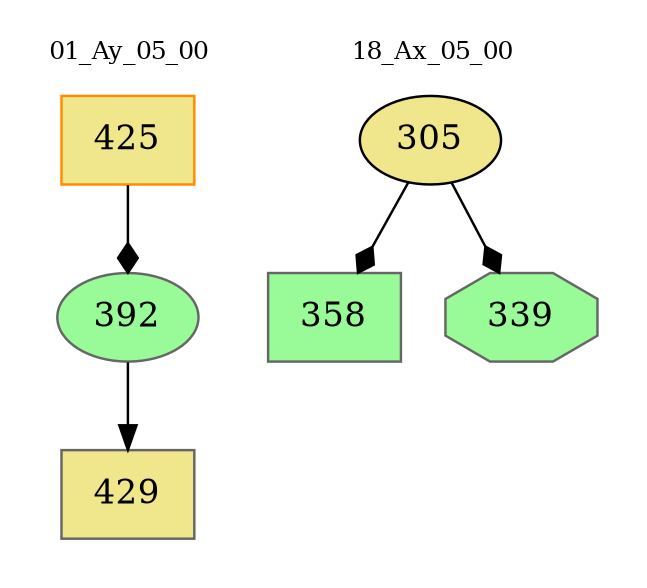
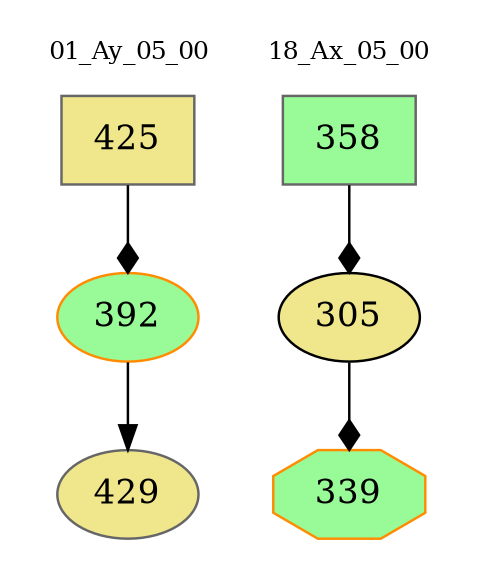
(128, 140) -> (128, 140)
(390, 215) -> (349, 214)
(128, 317) -> (128, 317)
(521, 317) -> (349, 494)
(128, 494) -> (128, 494)
